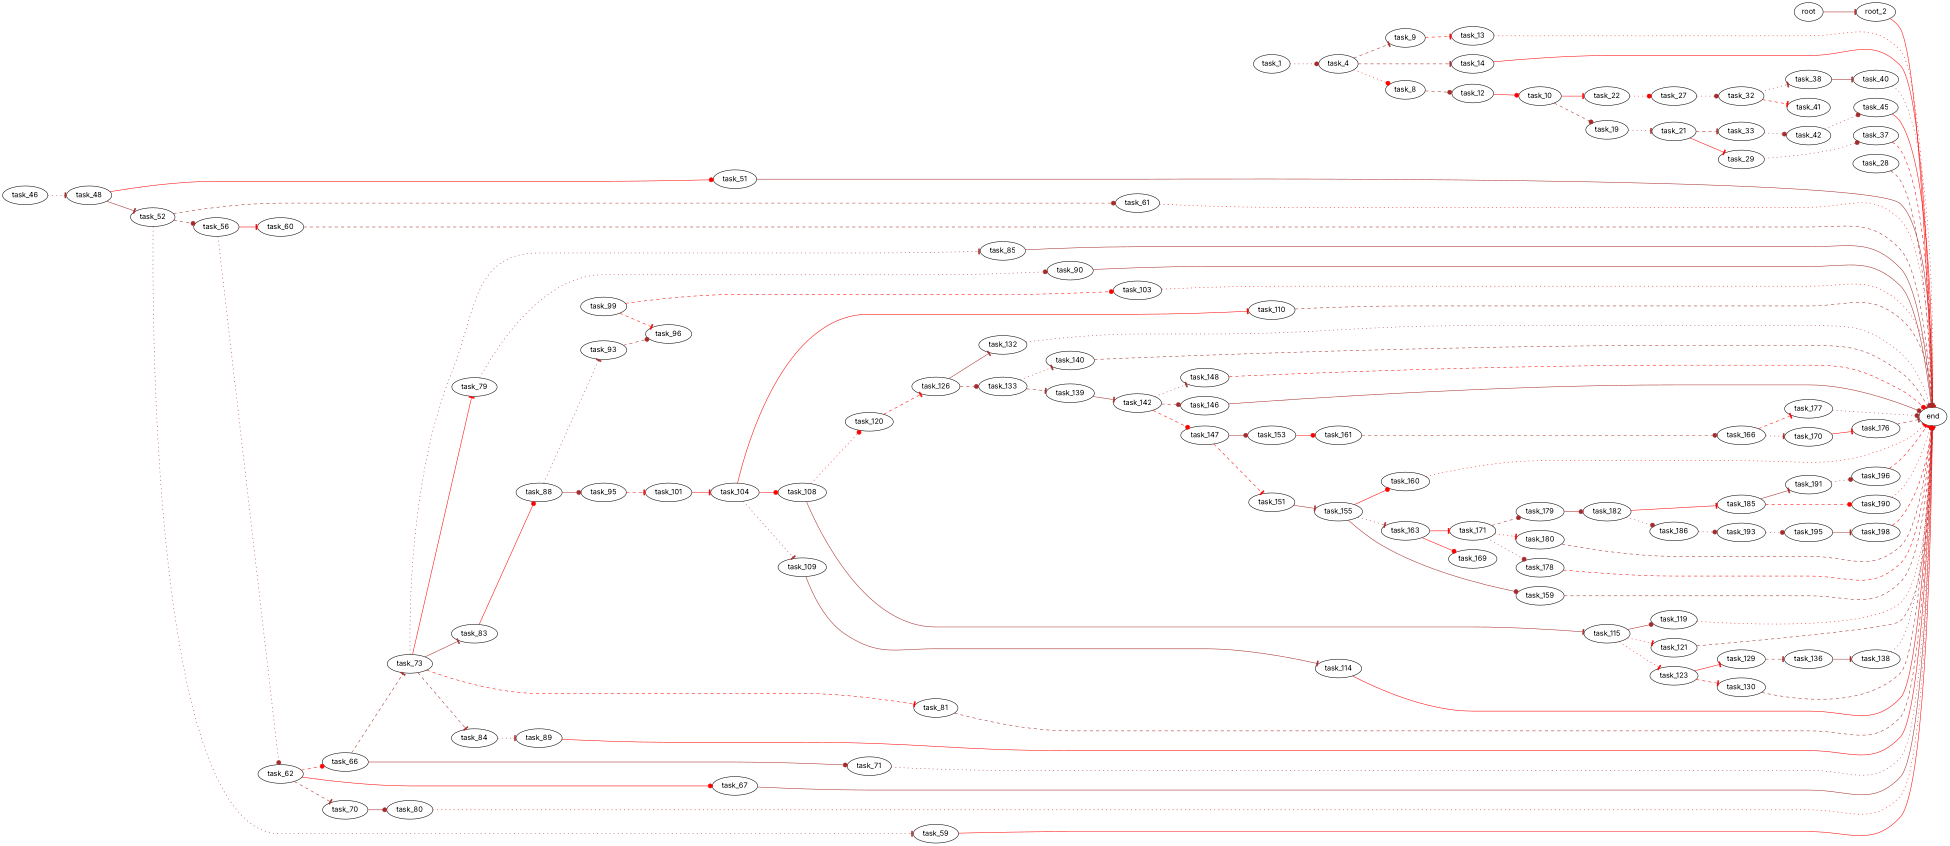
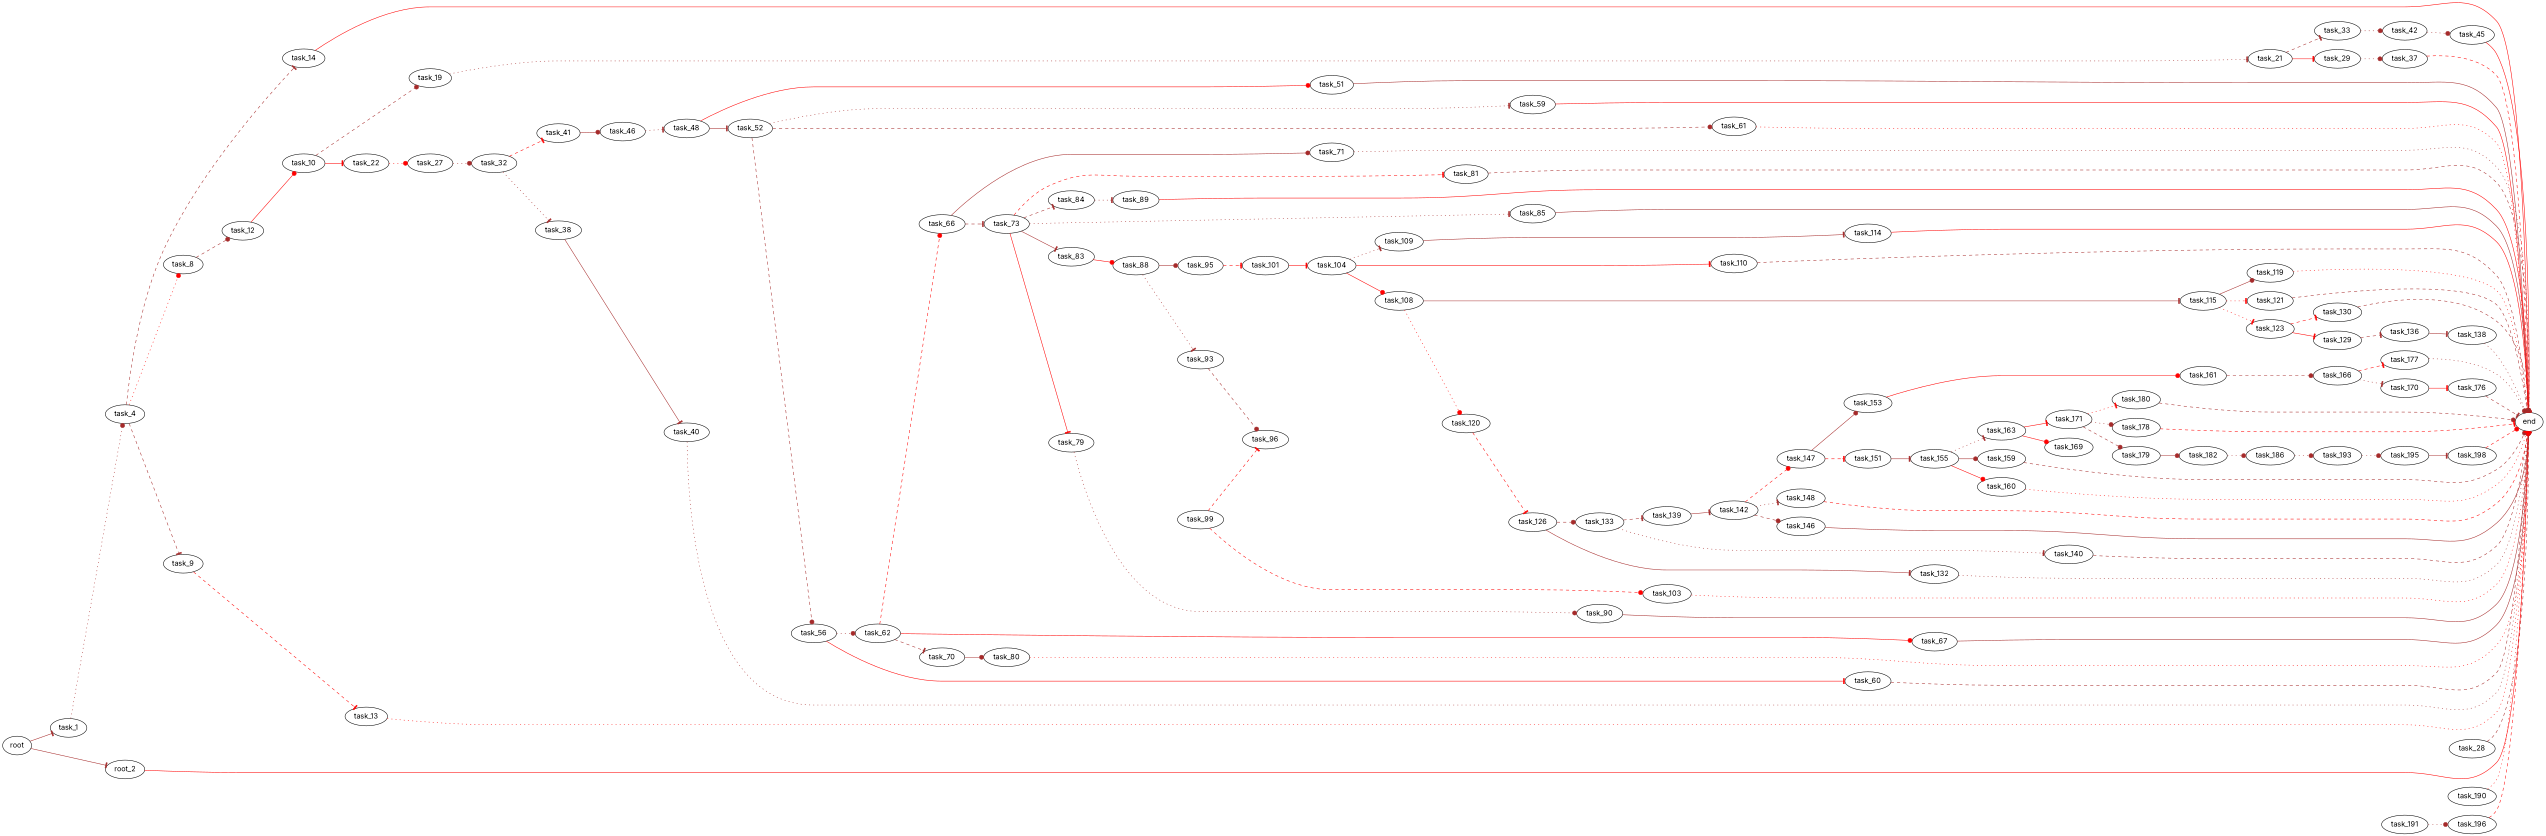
none -> (588, 132)
(1741, 504) -> none
none -> (40, 738)
